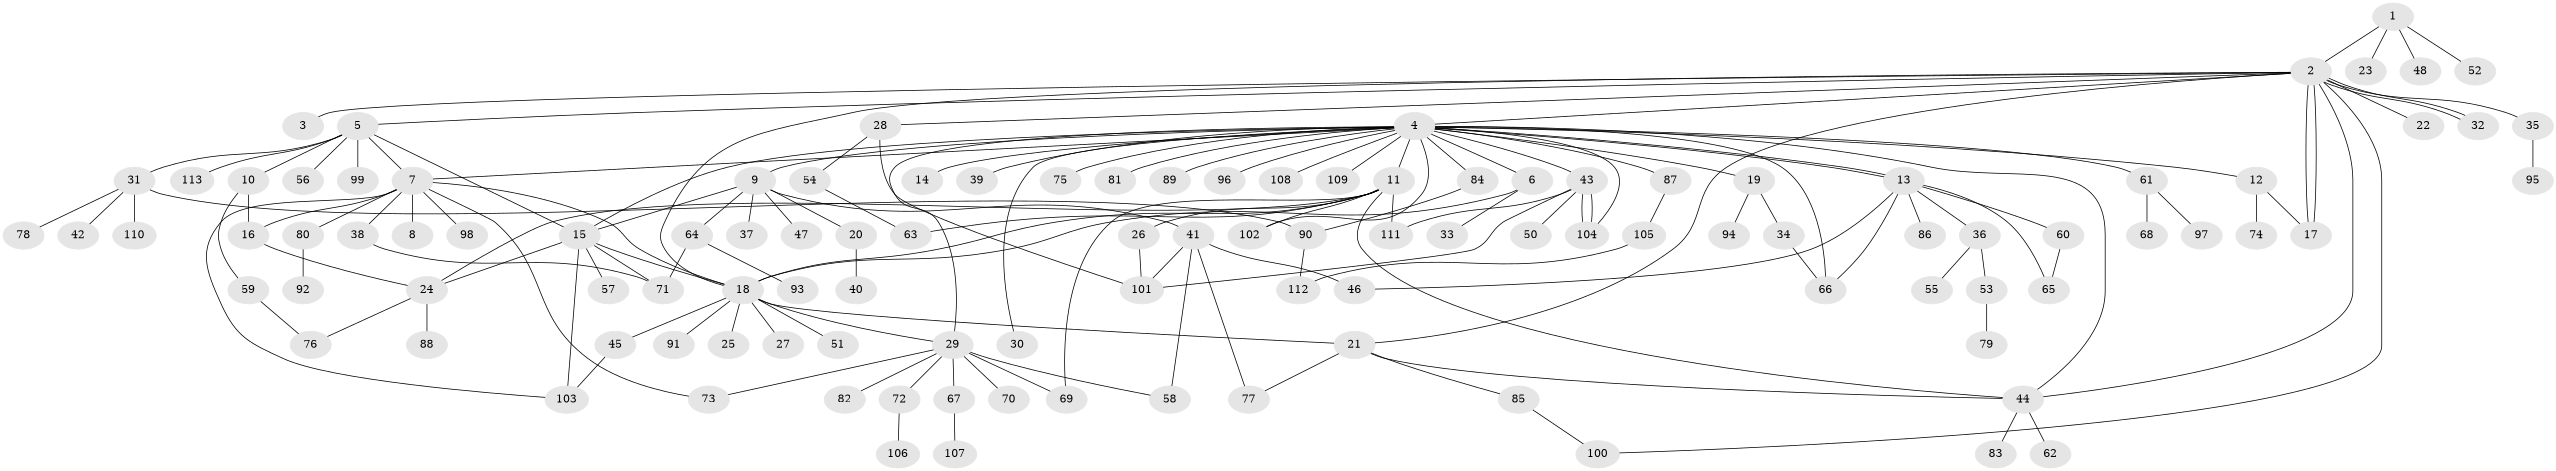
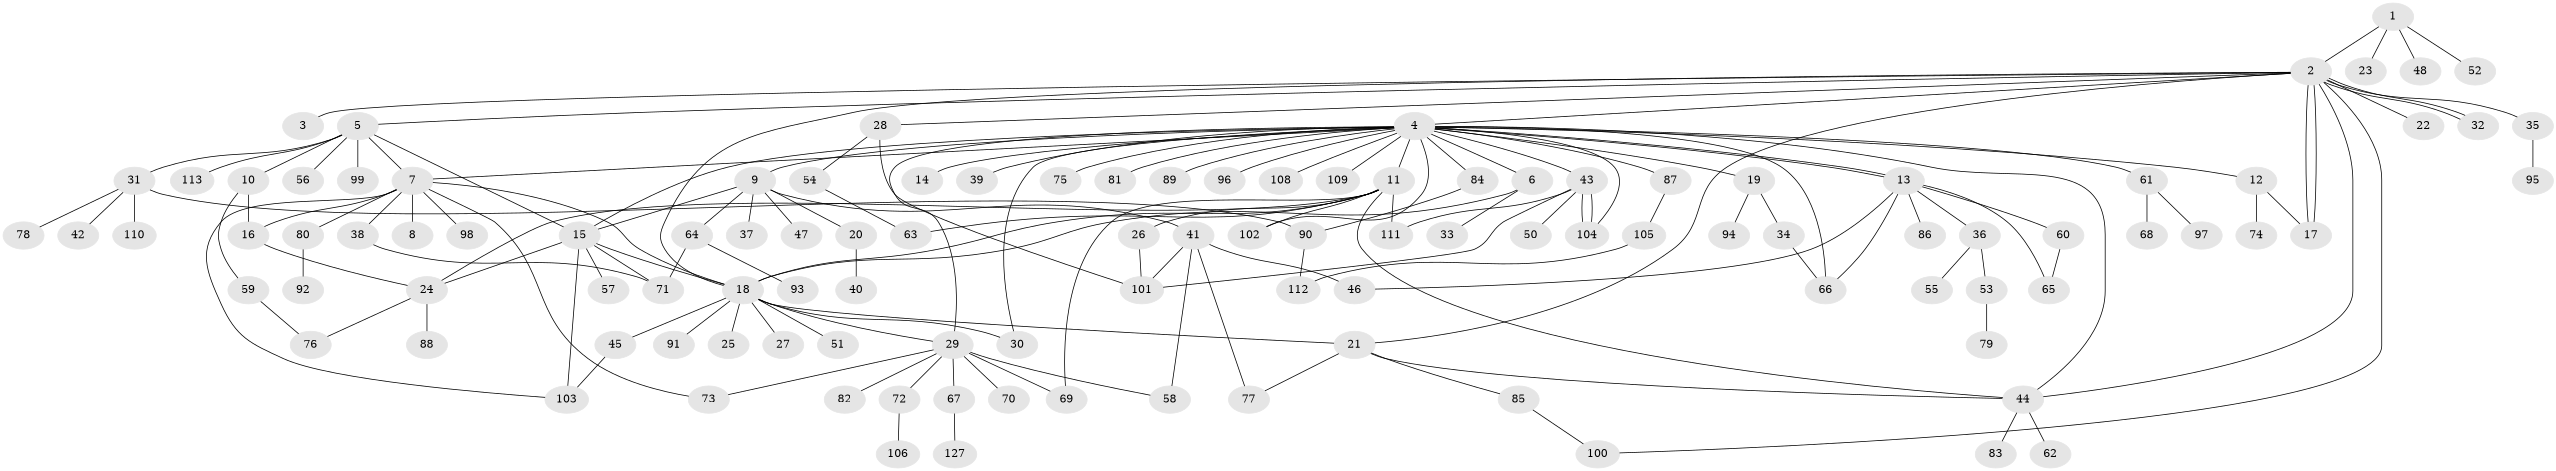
none -> (842, 318)
(955, 454) -> (955, 454)
